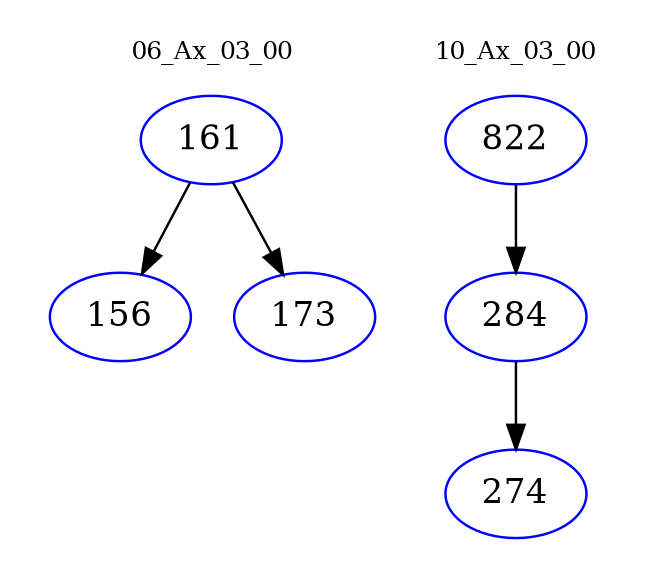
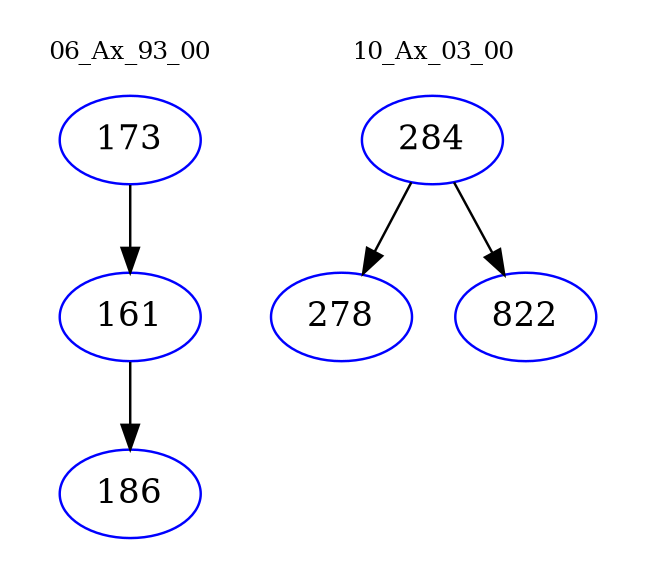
(213, 53) -> (130, 53)
(516, 216) -> (473, 217)
(252, 217) -> (130, 216)
(120, 317) -> (130, 494)
(516, 494) -> (342, 317)
